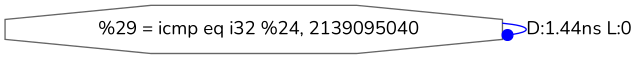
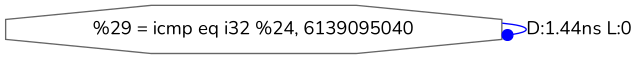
(254, 29) -> (254, 29)
